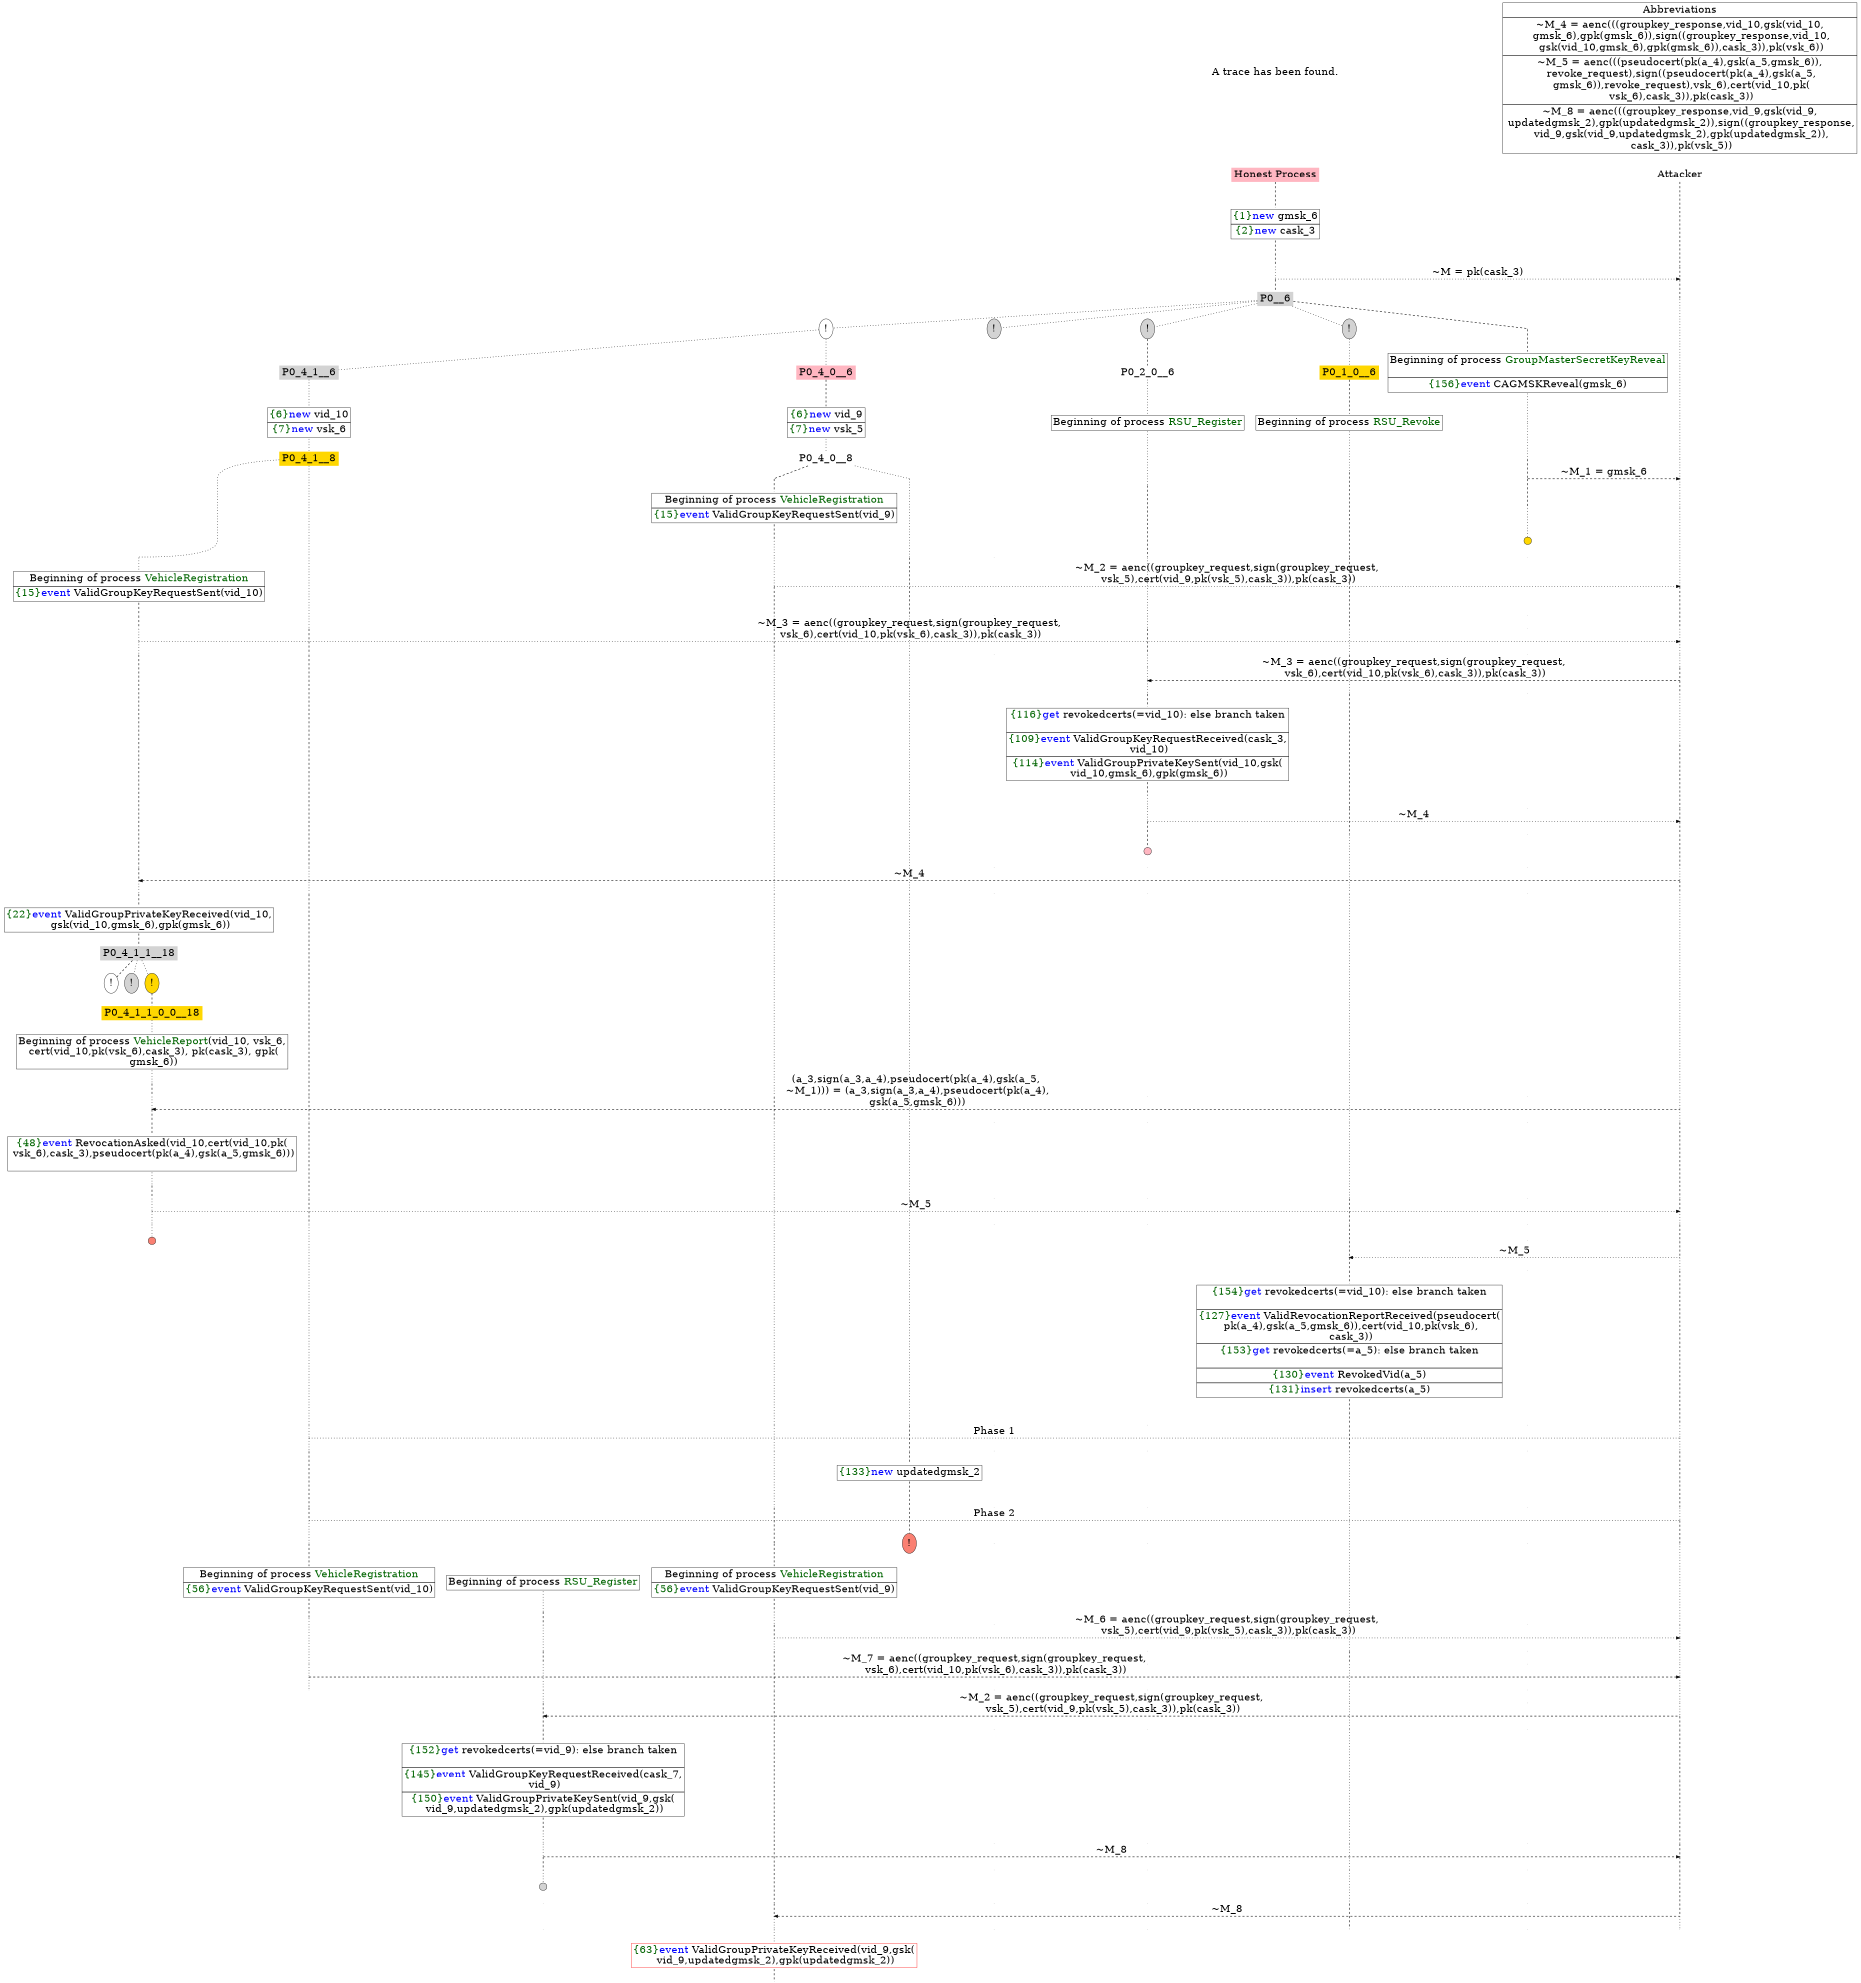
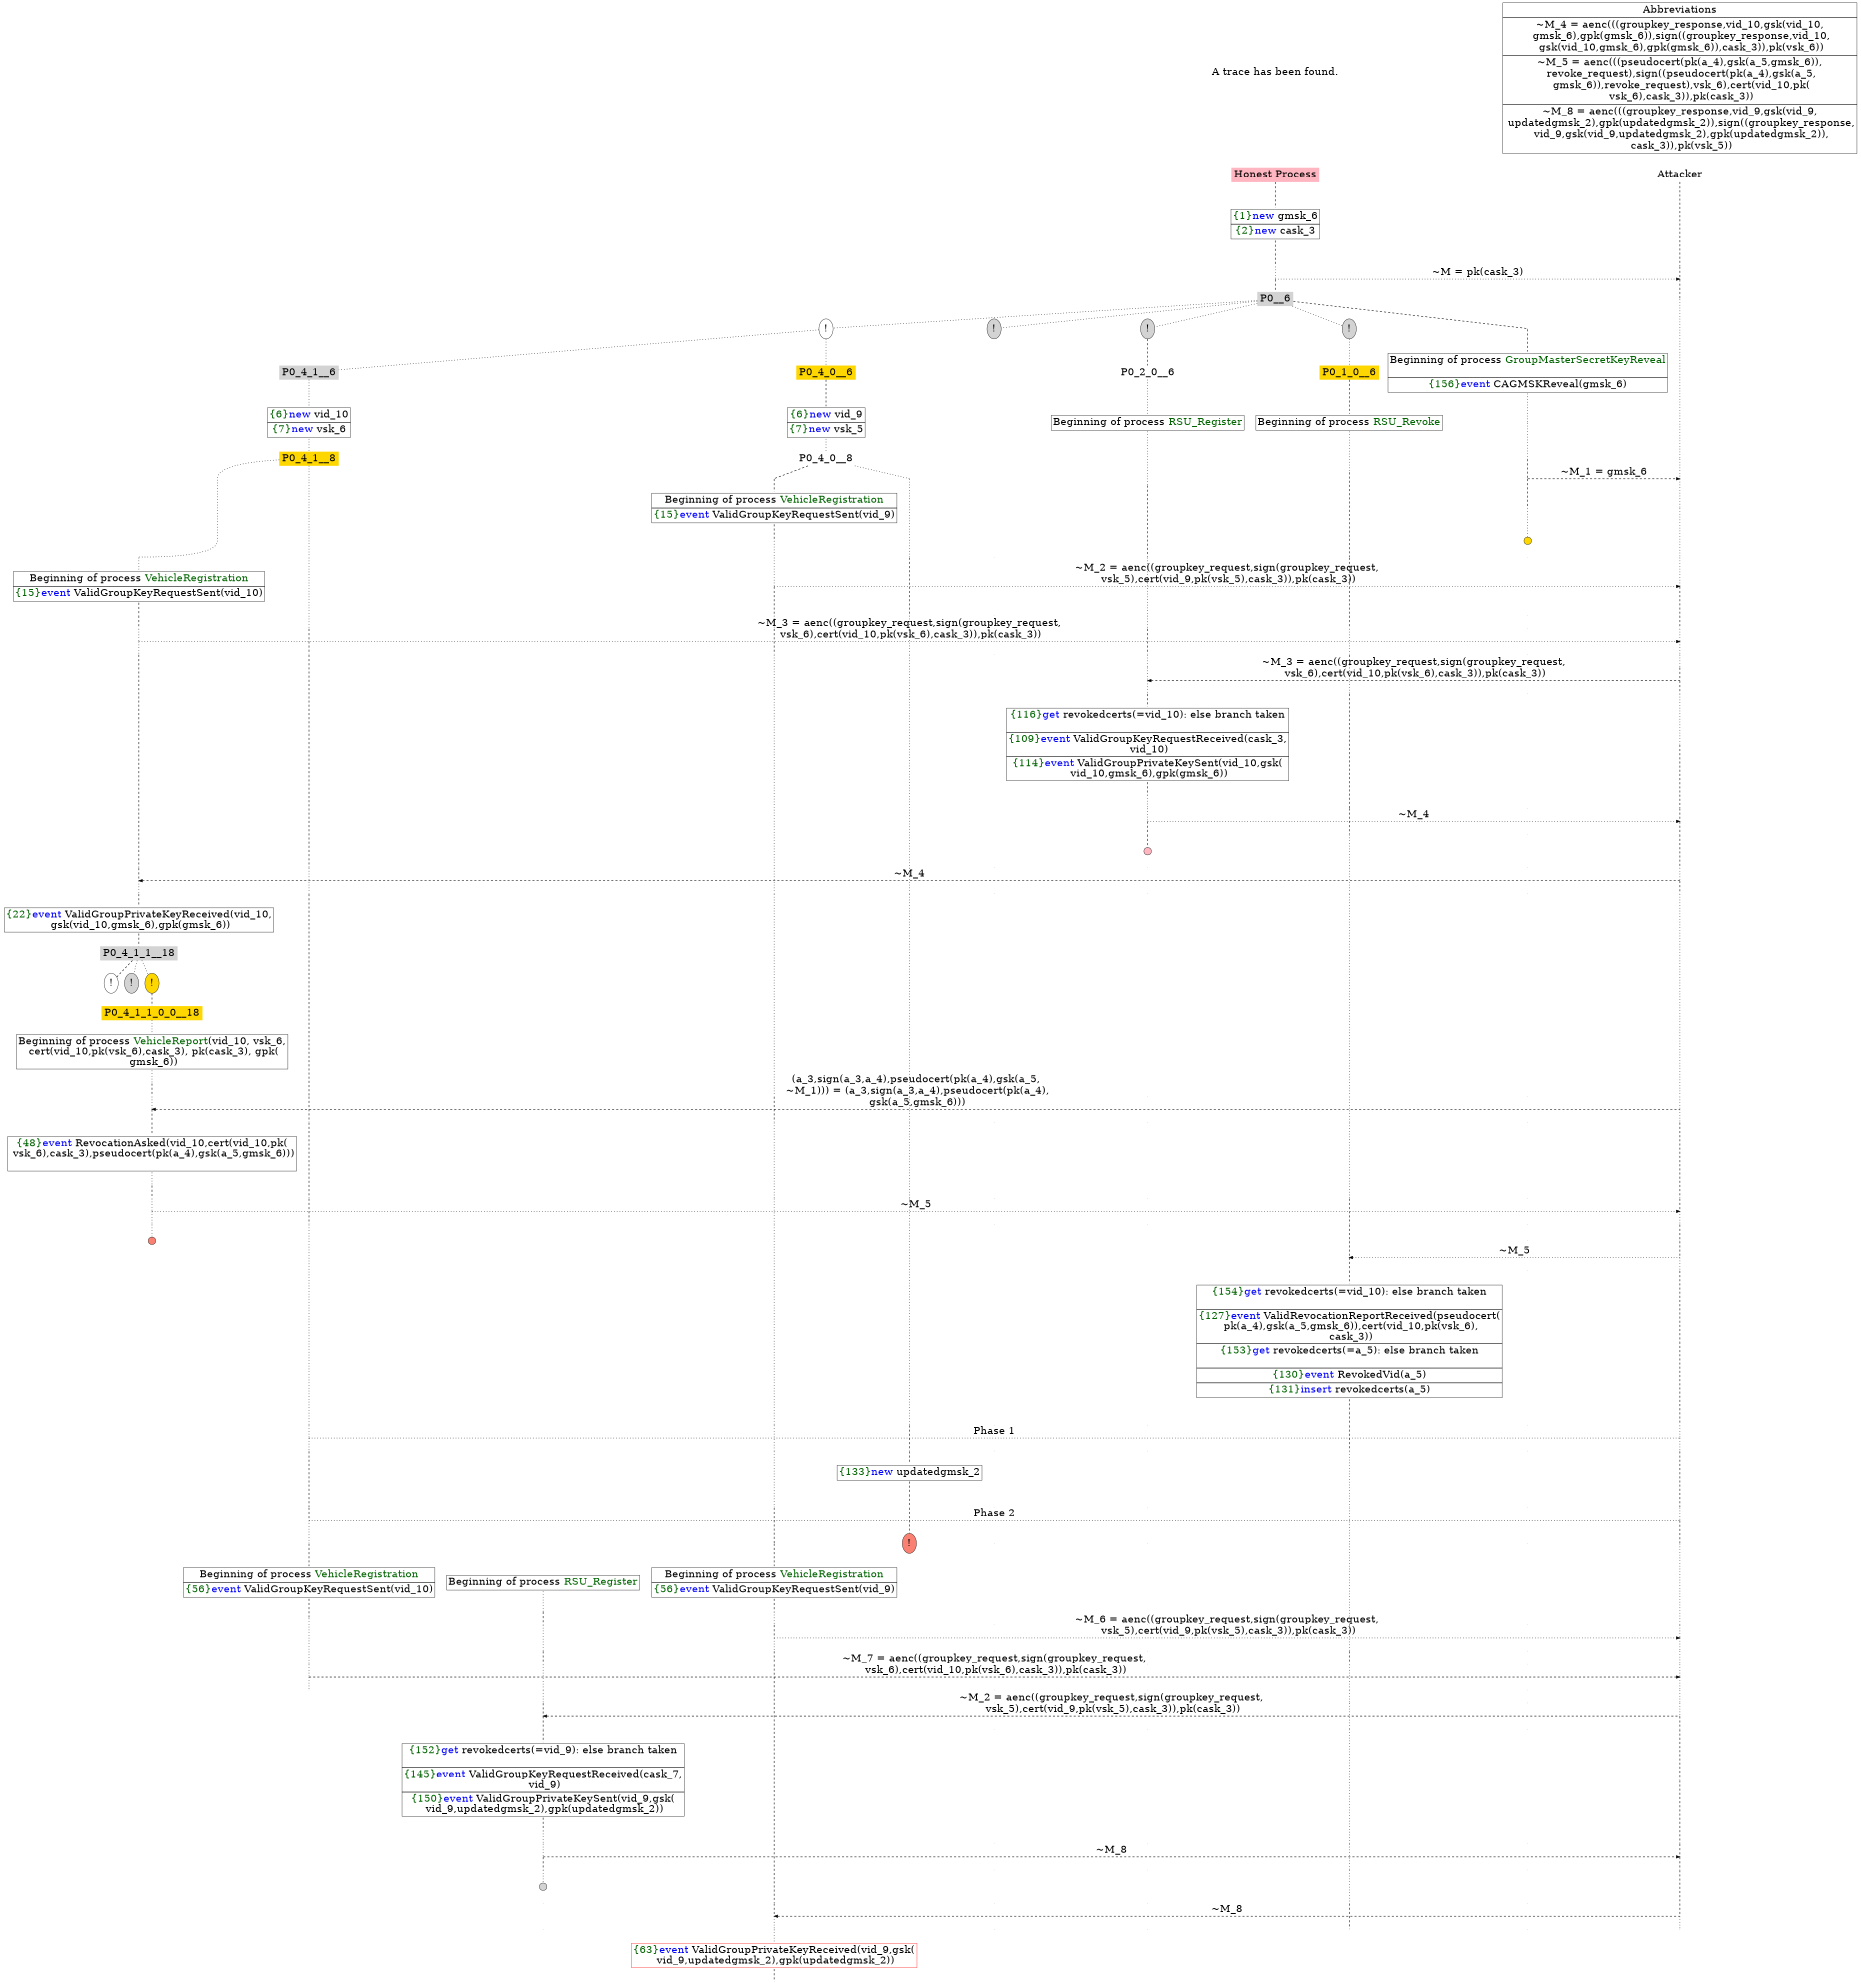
(826, 373) -> (826, 373)
